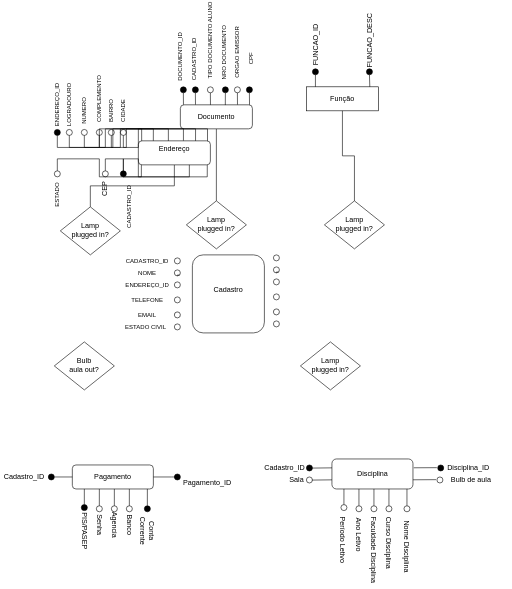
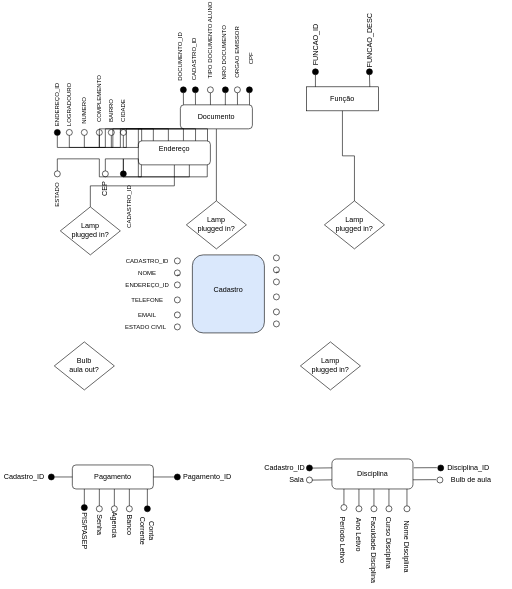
(228, 294) -> (228, 294)
(207, 483) -> (207, 477)
